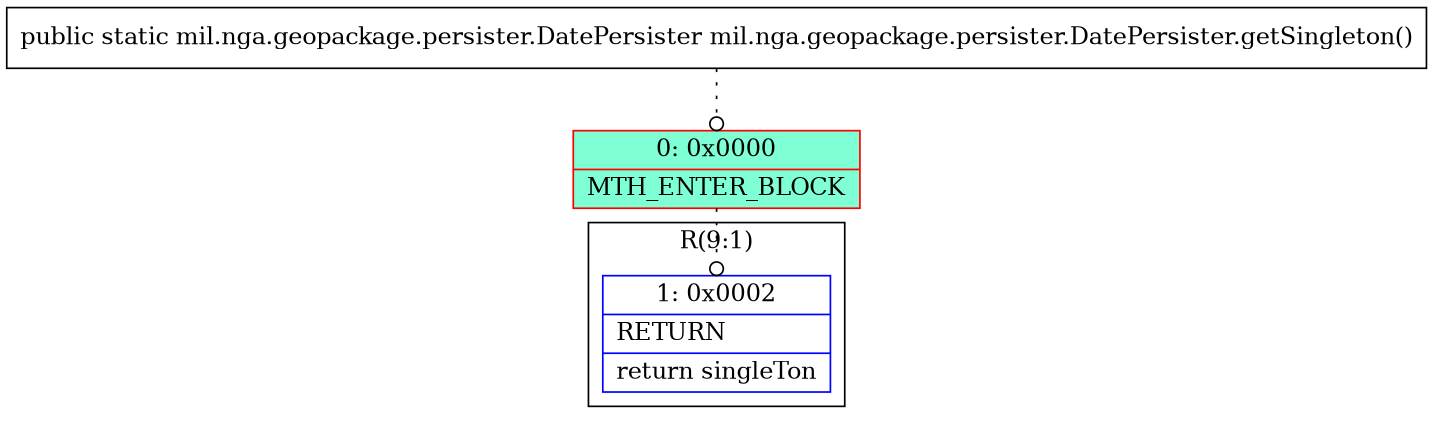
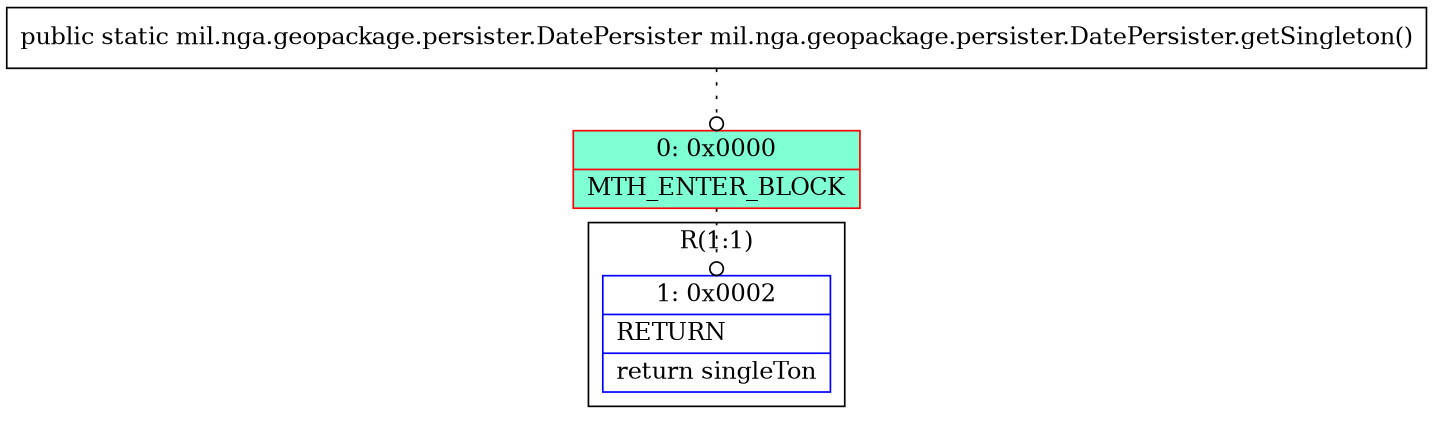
(717, 242) -> (717, 242)
